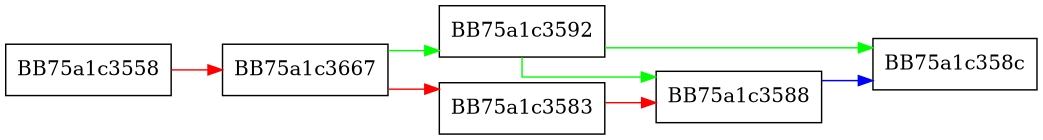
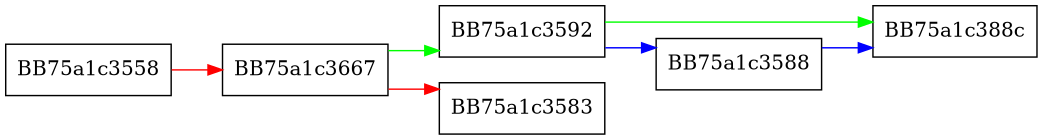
(955, 64) -> (955, 31)
(572, 77) -> (623, 48)
(623, 103) -> none
